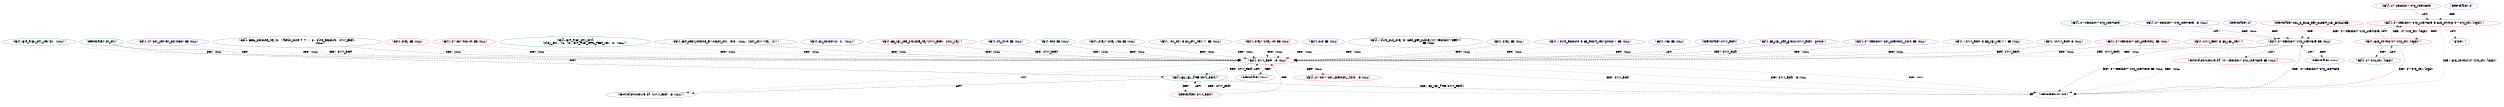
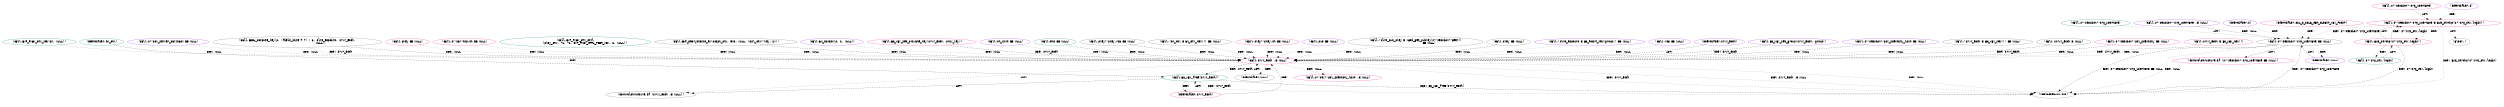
(2312, 23) -> (2312, 23)
(675, 60) -> none
(1195, 78) -> (1195, 78)
